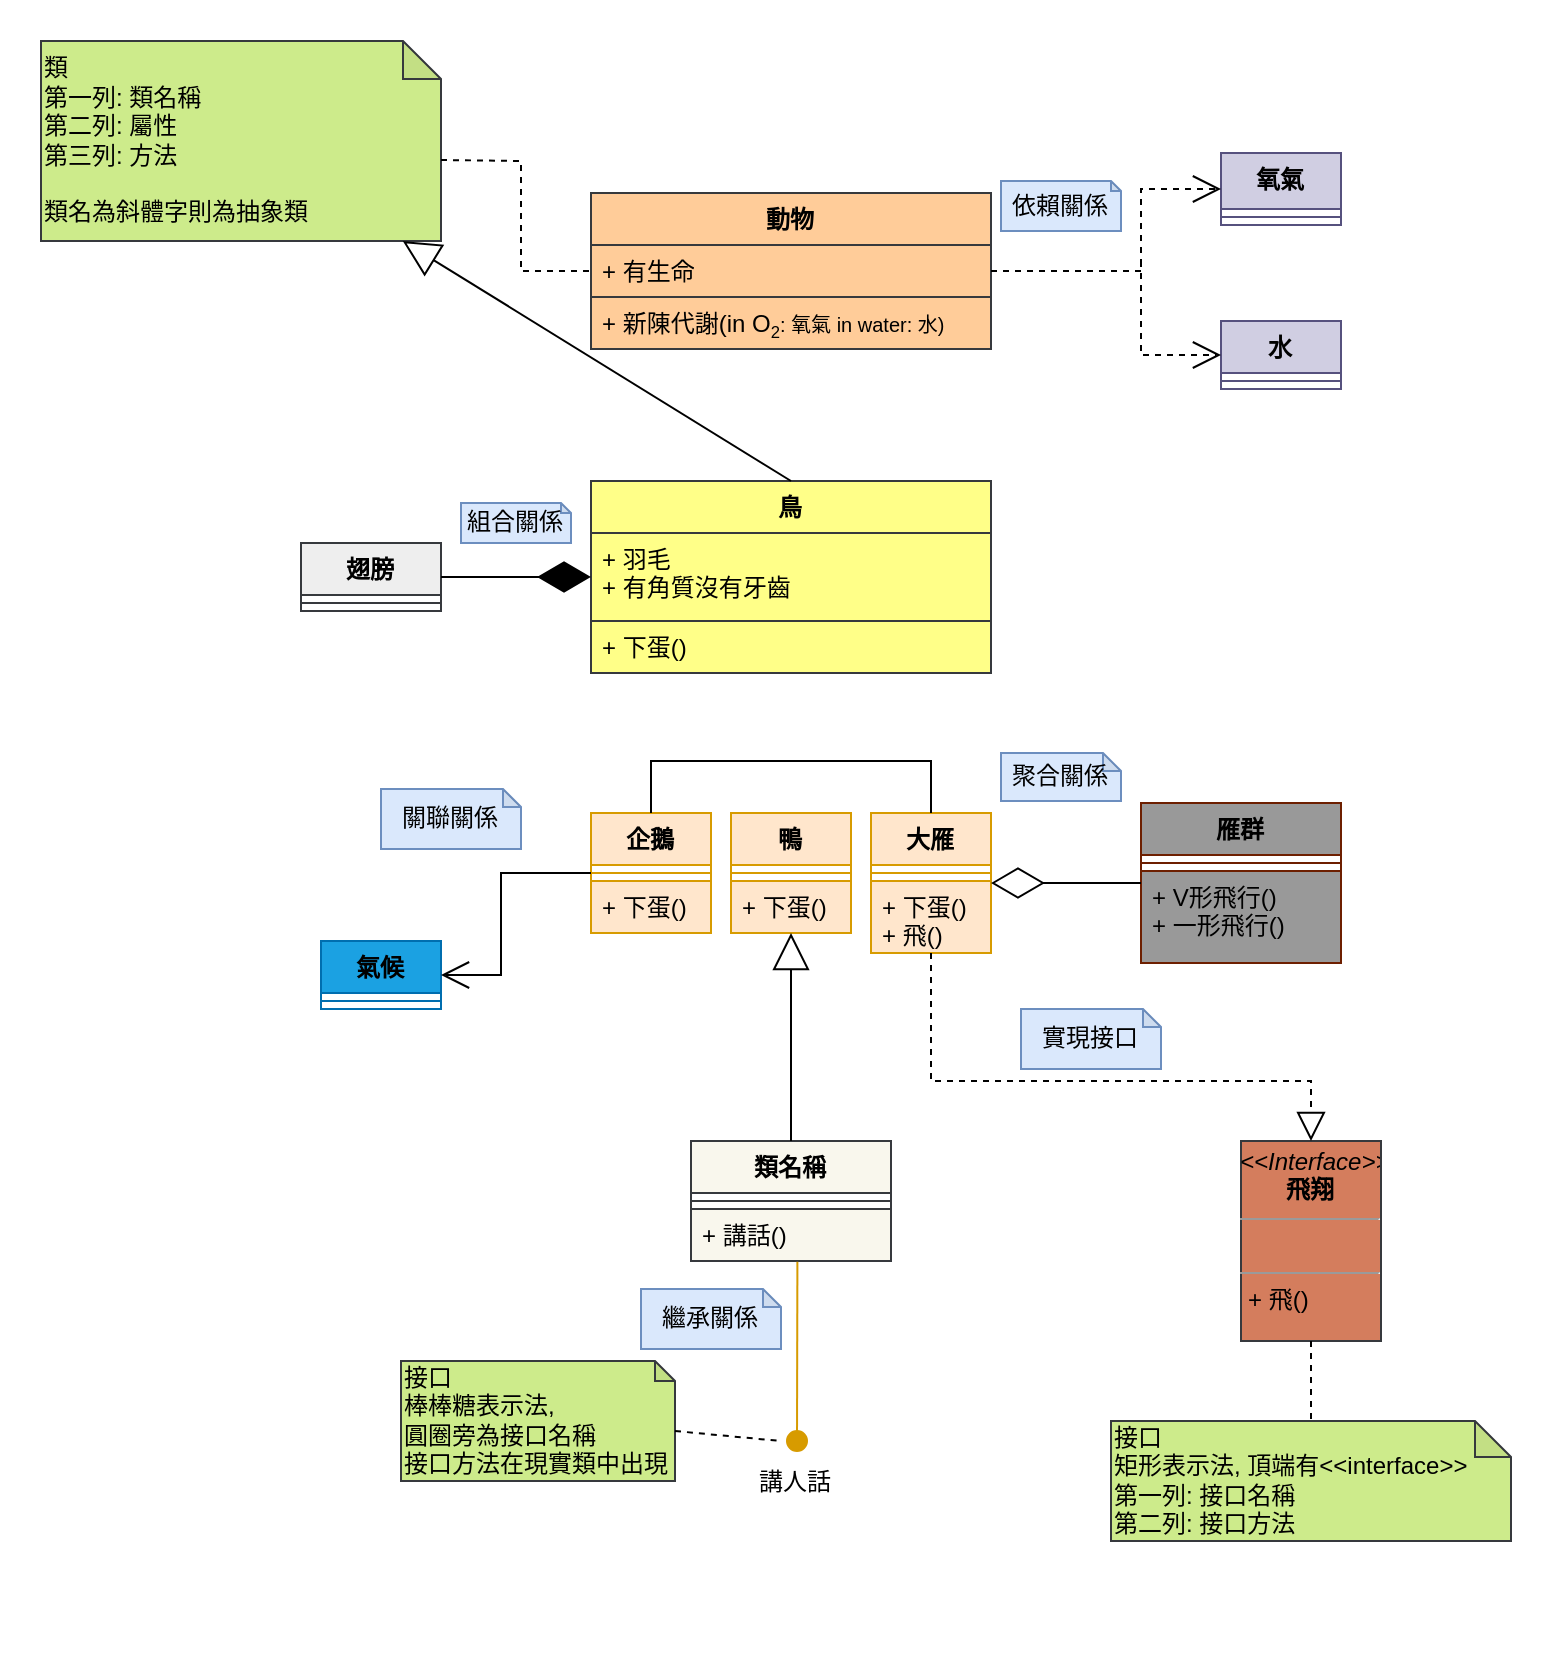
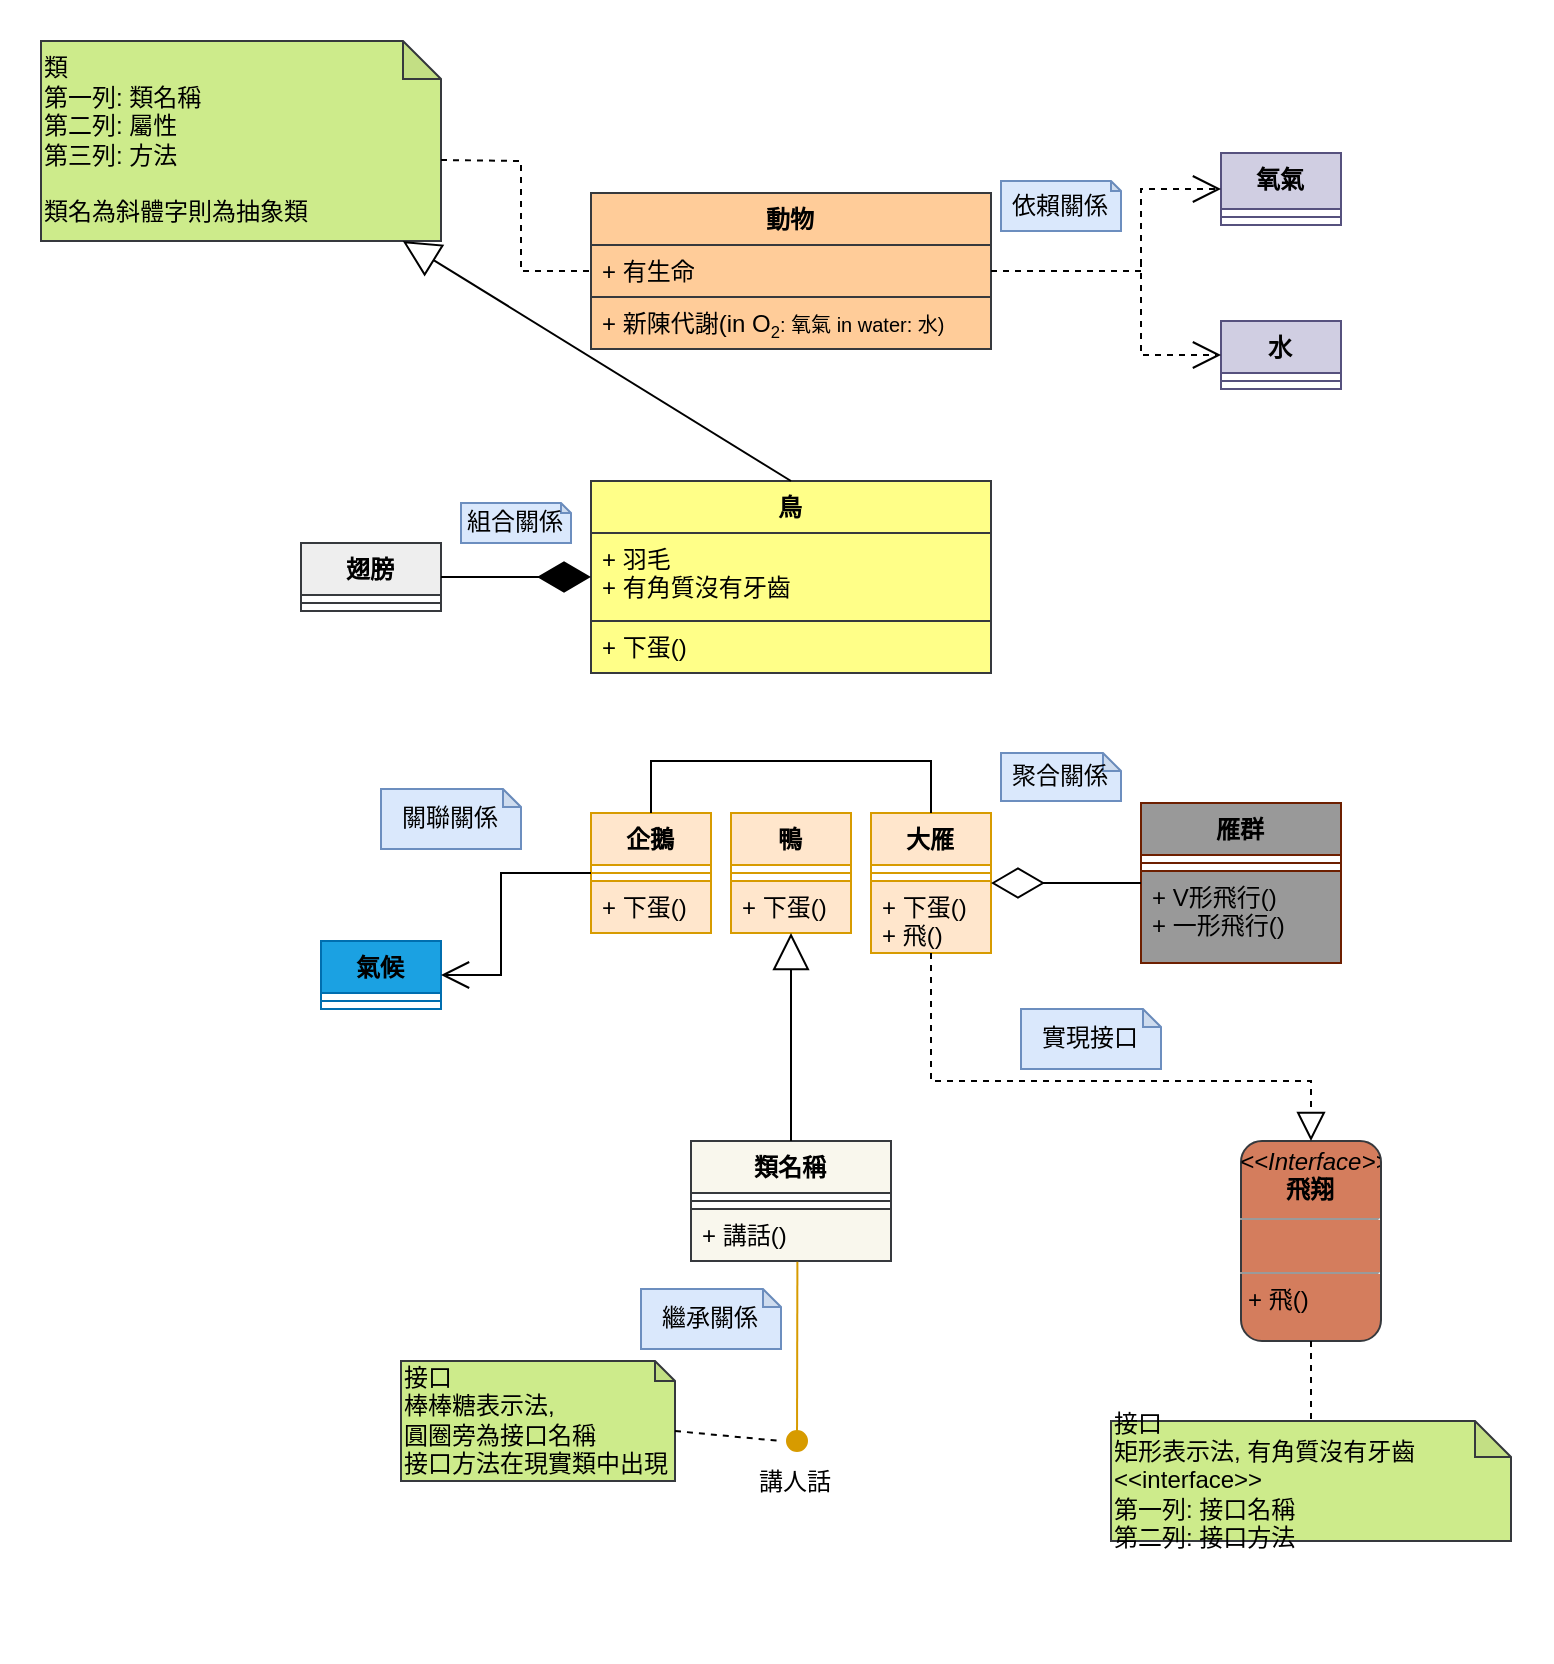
(1311, 1241) -> (1311, 1241)
(1302, 1481) -> (1313, 1481)
